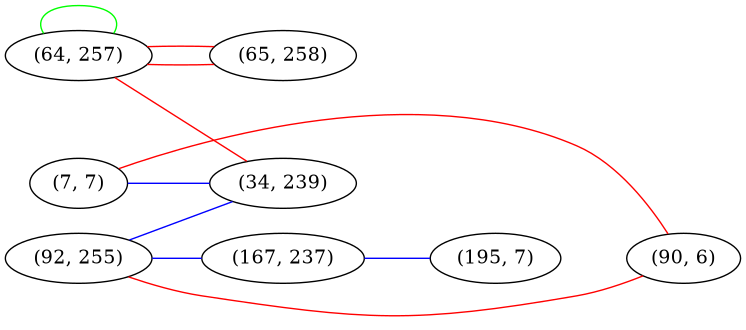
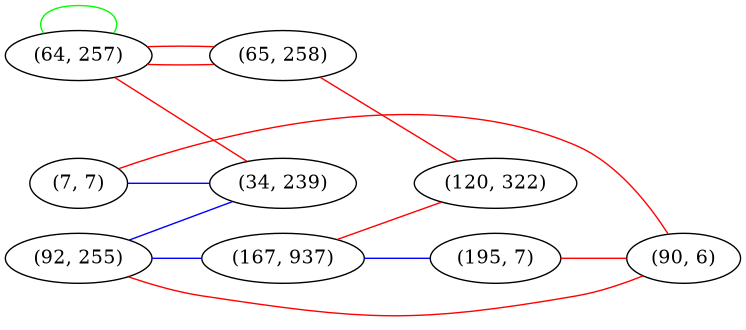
none -> (496, 183)
(283, 258) -> (283, 258)
none -> (594, 258)
